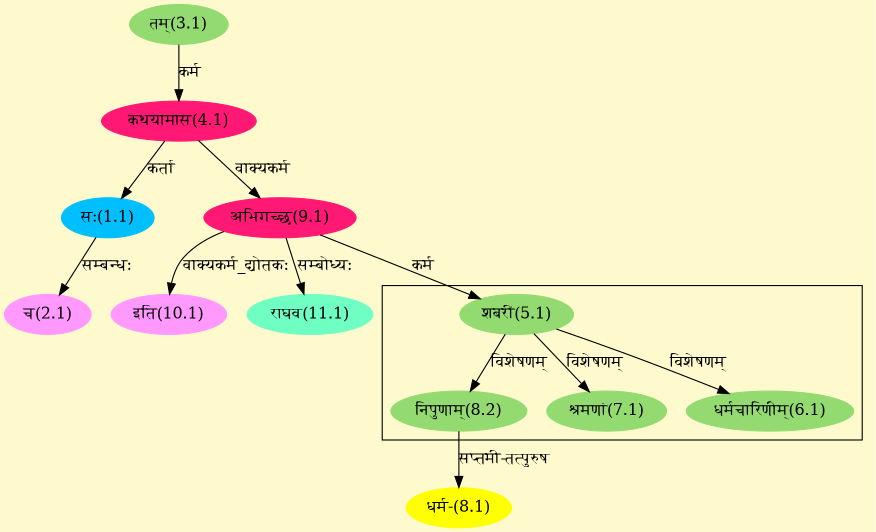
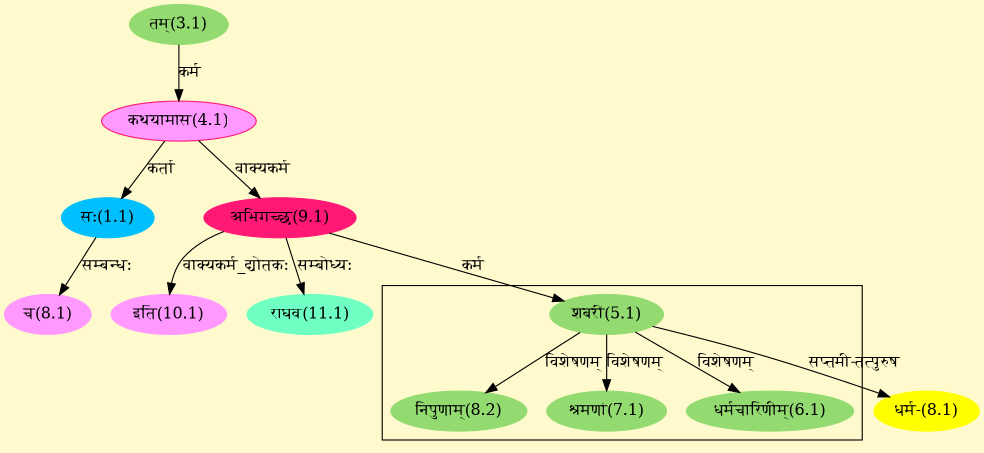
(179, 121) -> (179, 121)
(48, 314) -> (48, 314)
(459, 454) -> (767, 357)
